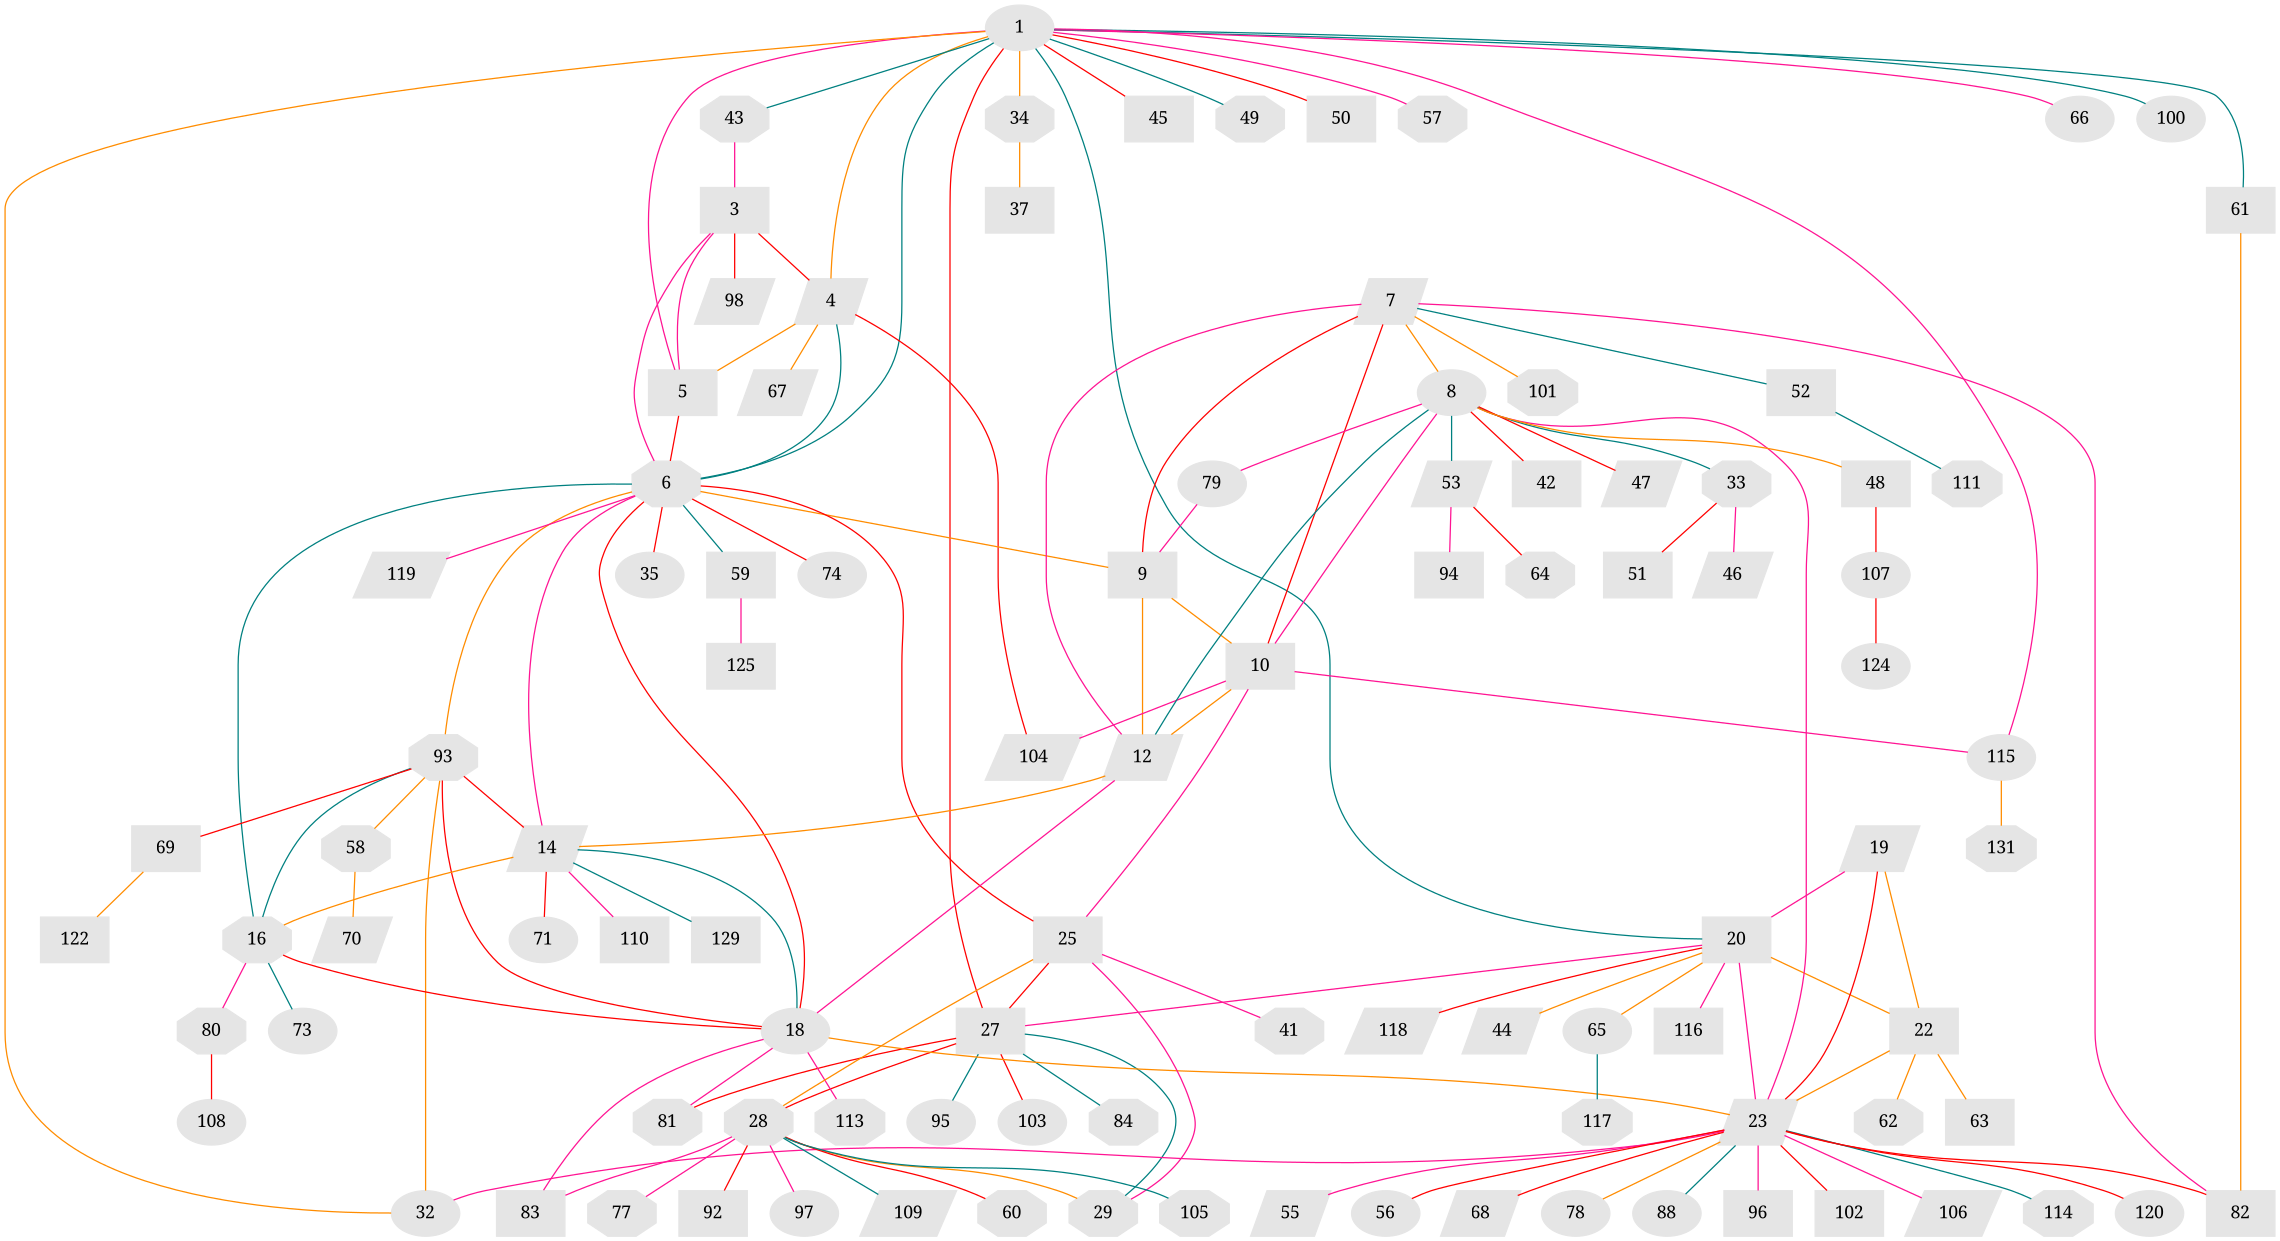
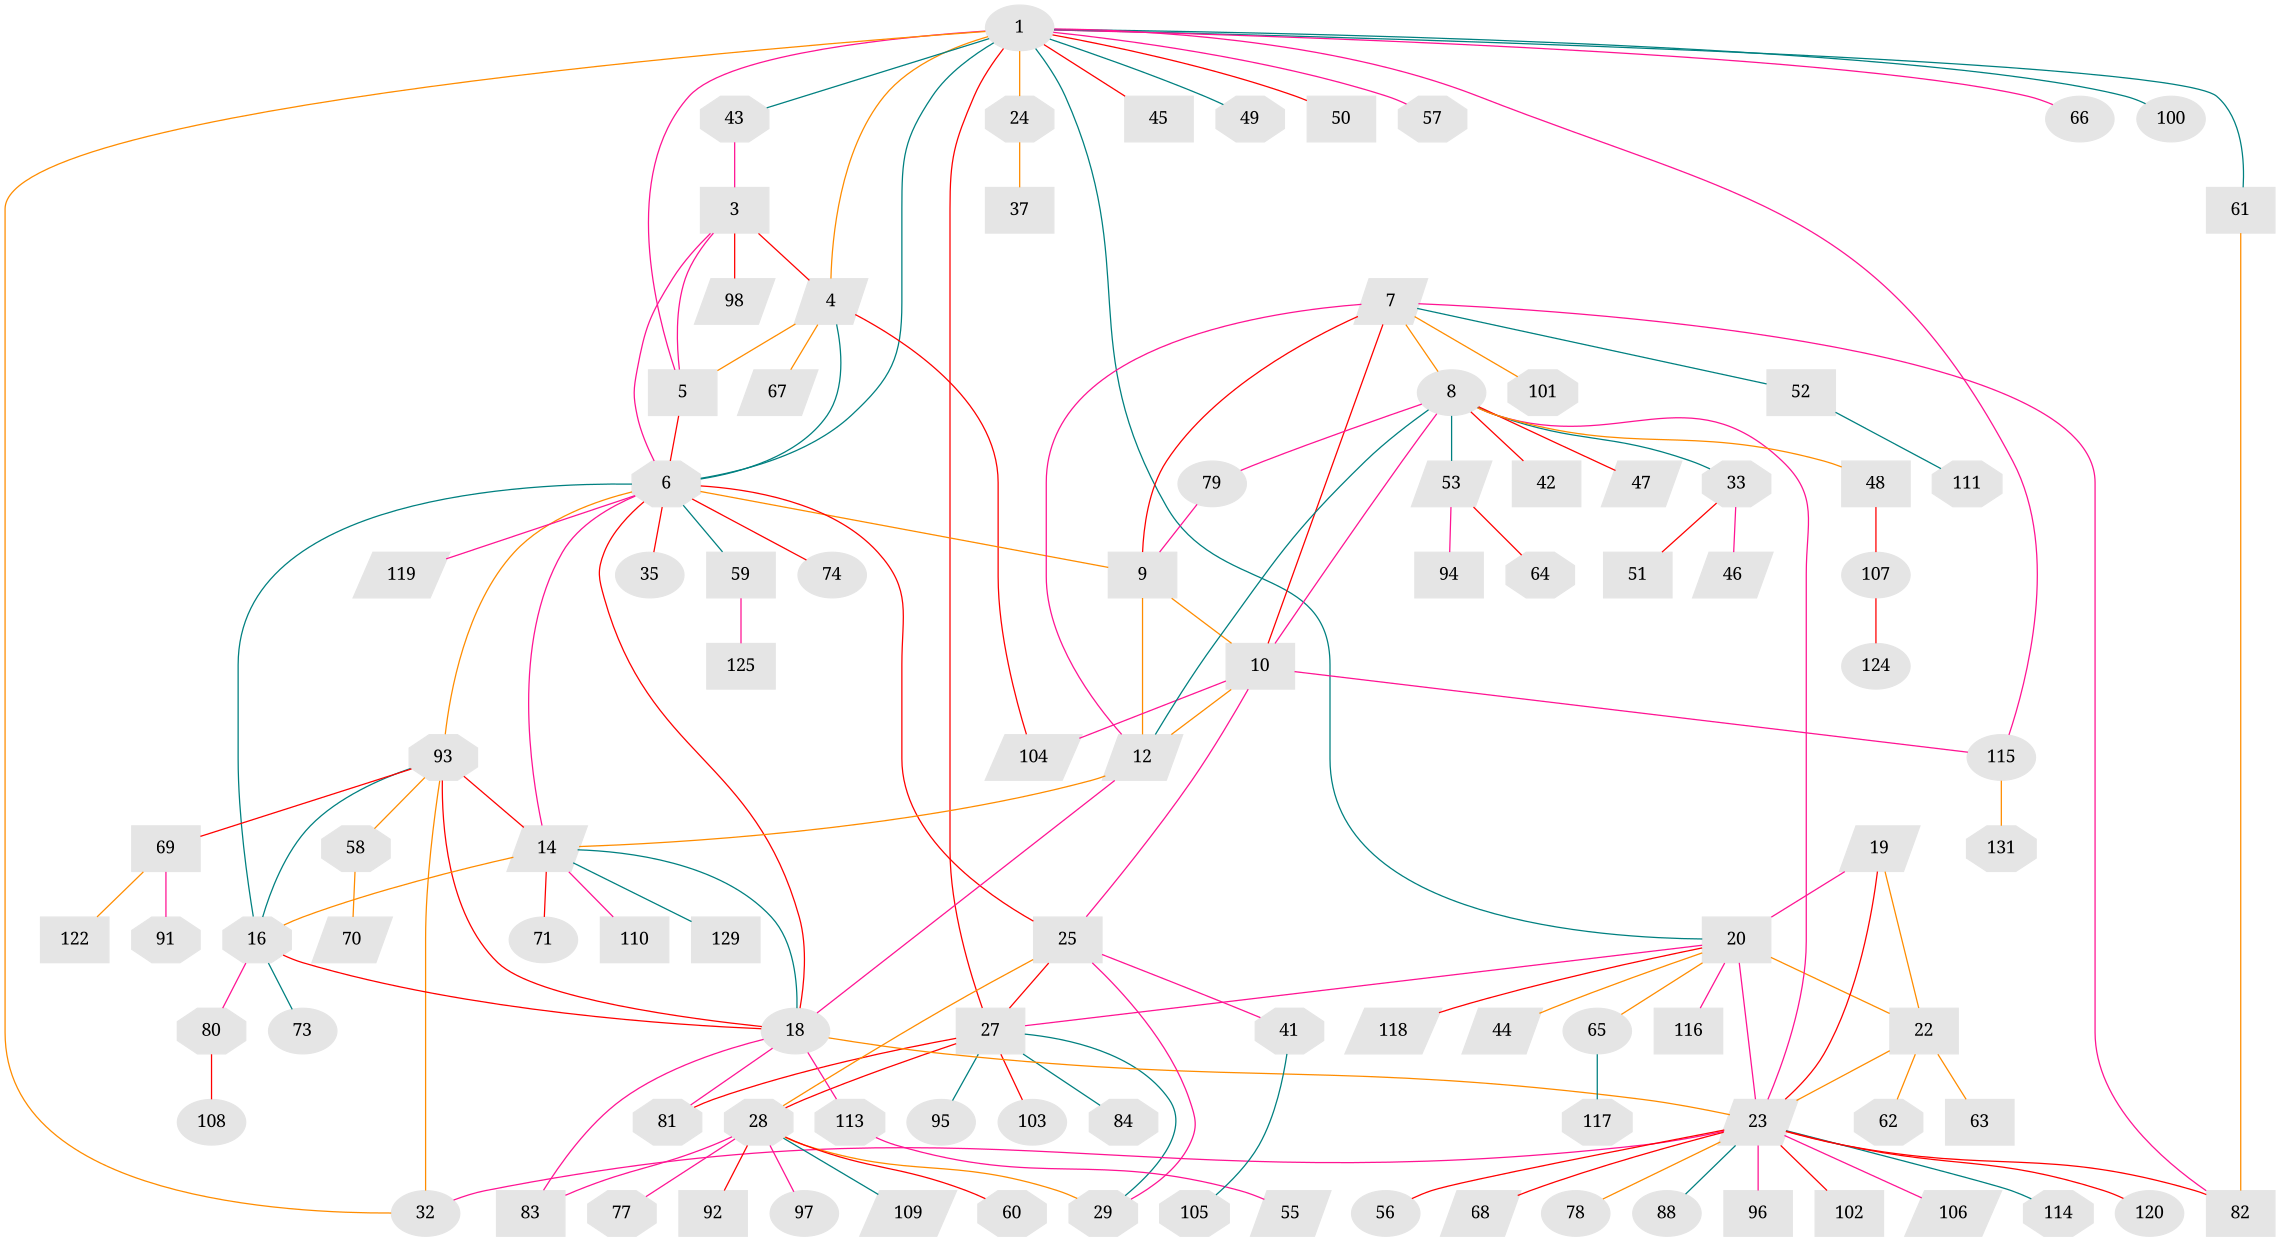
(1020, 119) -> (1020, 119)
none -> (166, 940)
(1006, 1168) -> (1266, 1132)
(1446, 1168) -> (1070, 1169)
